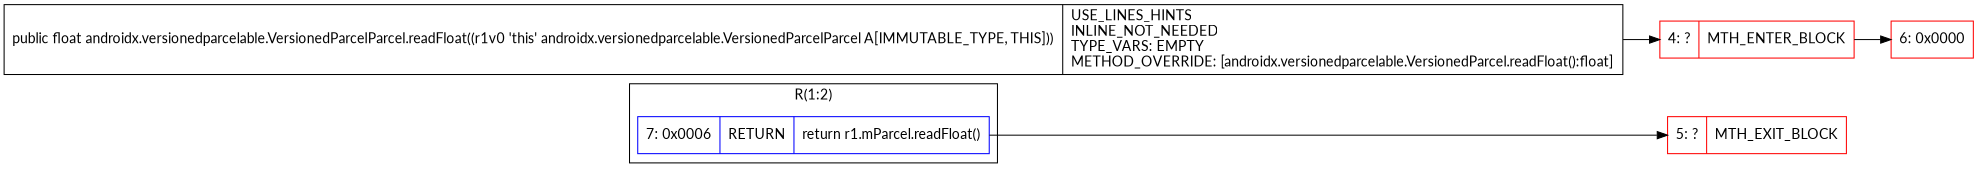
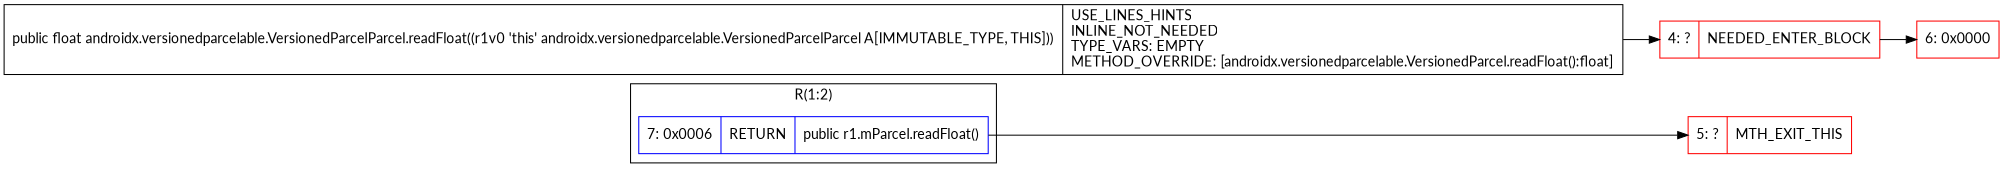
(1777, 39) -> (1789, 39)
(892, 135) -> (892, 135)
(1777, 135) -> (1789, 135)
